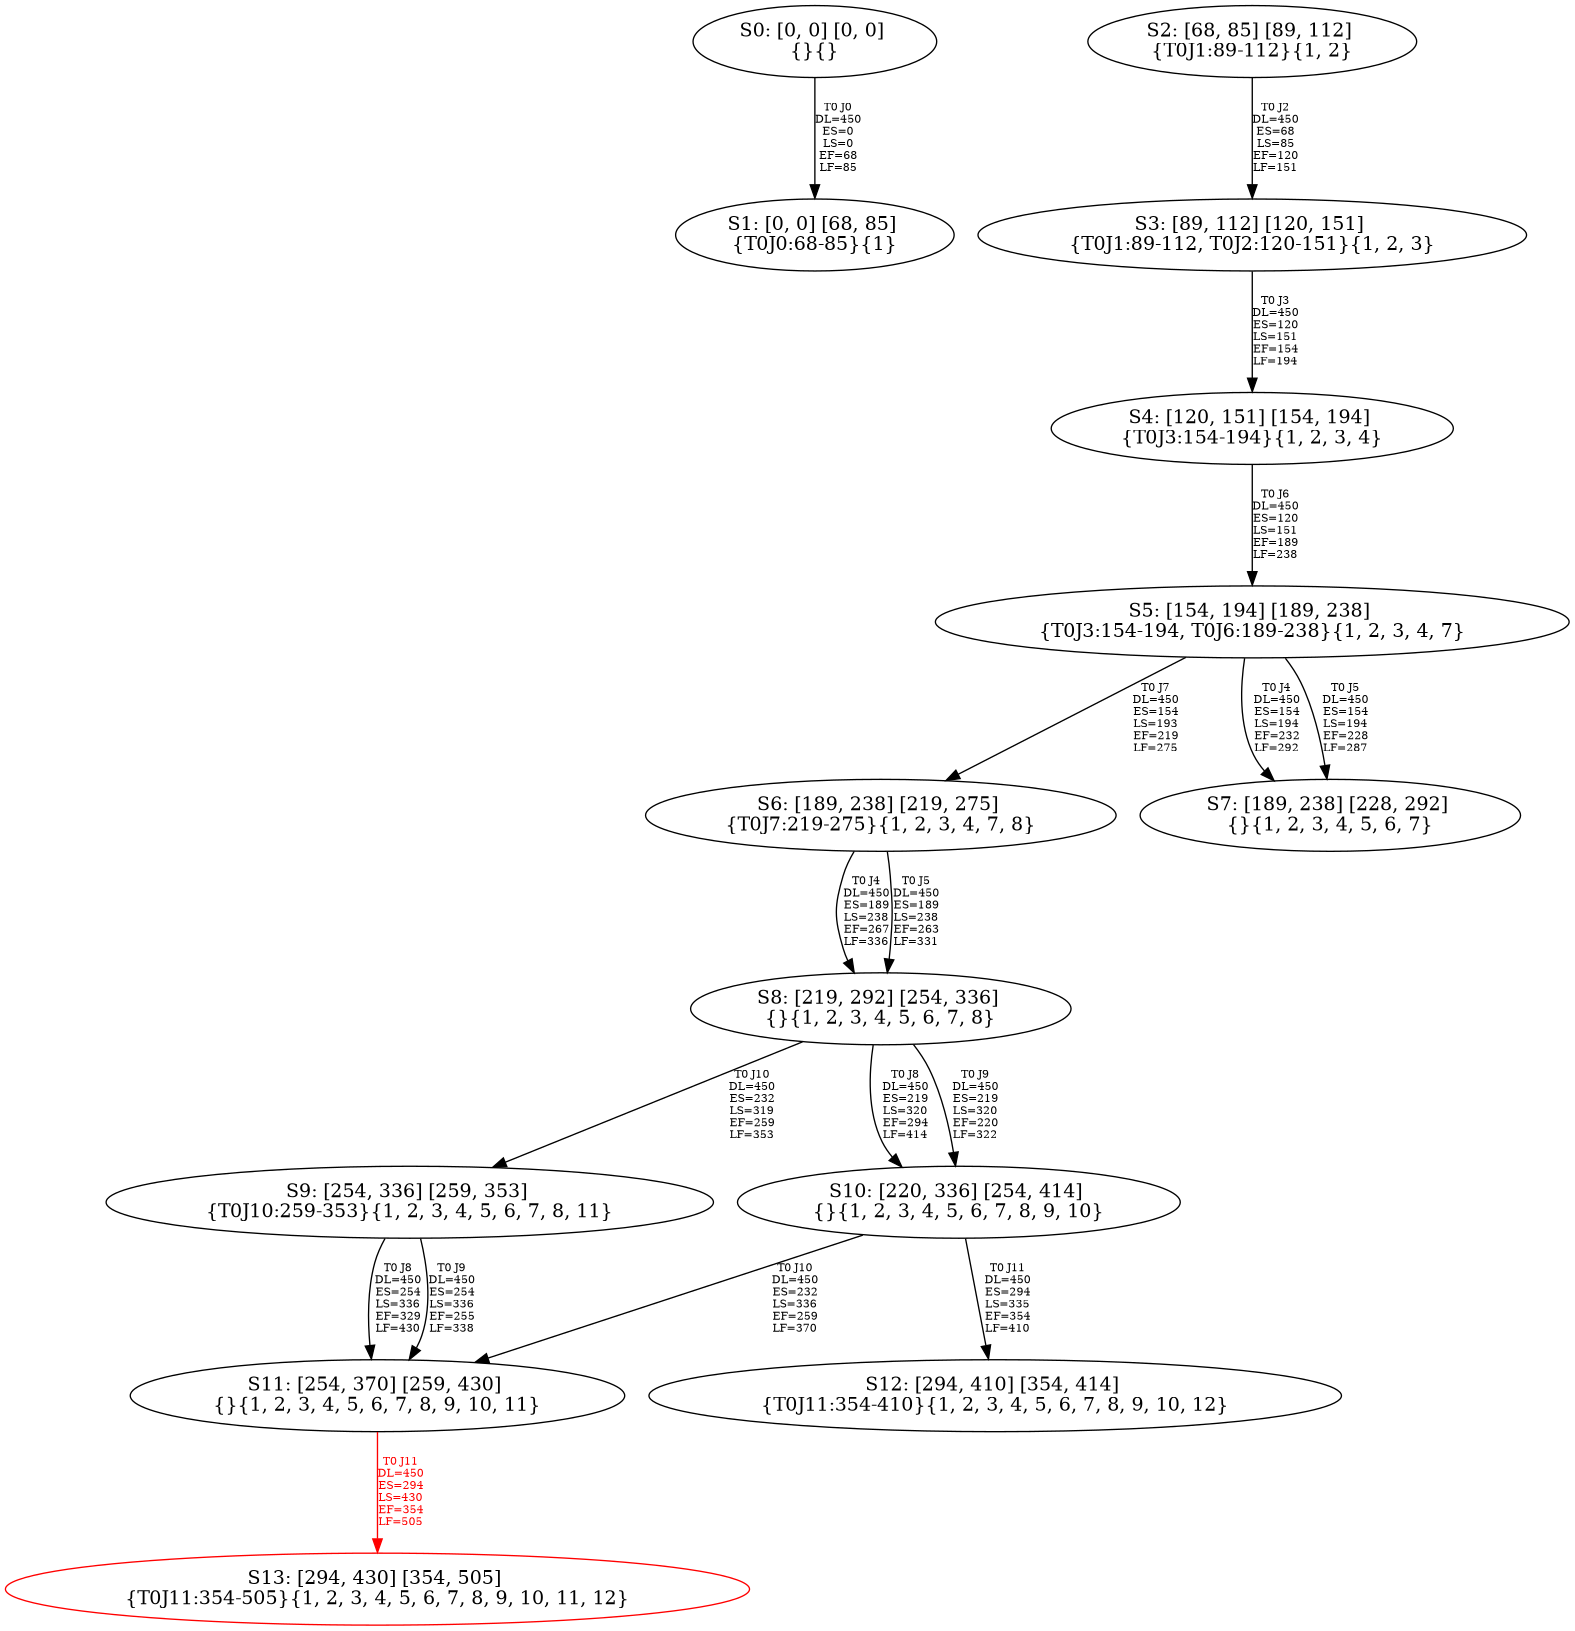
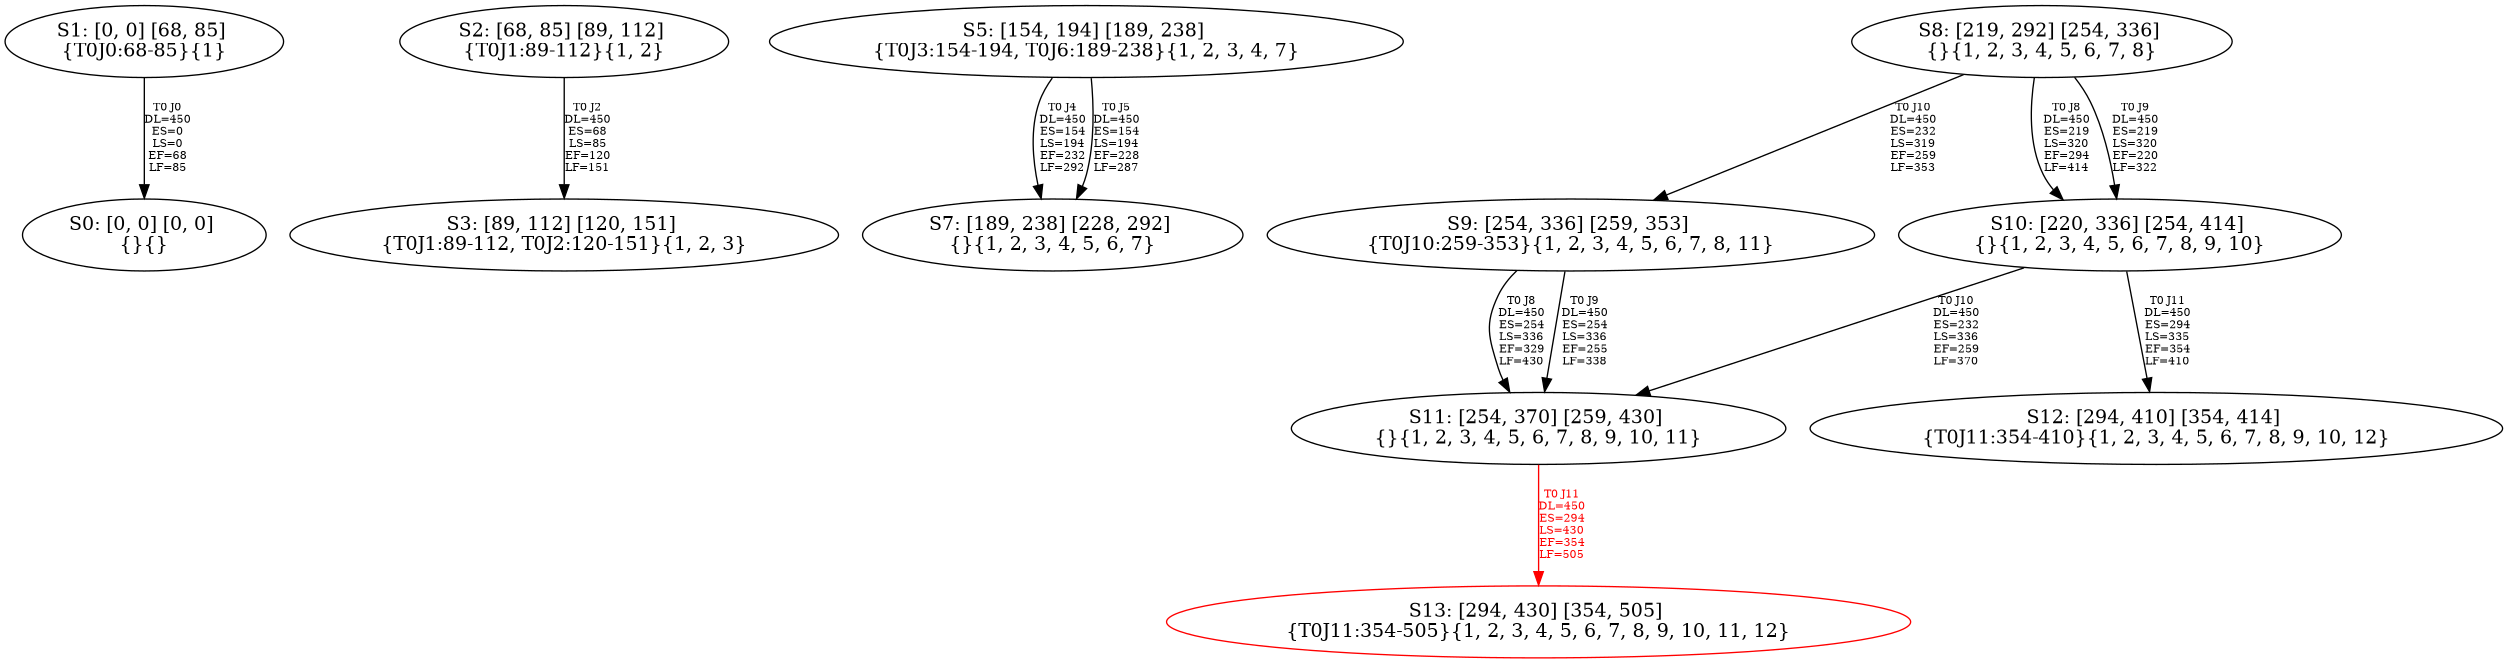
(815, 131) -> (144, 131)
(1252, 428) -> none
(881, 815) -> none
